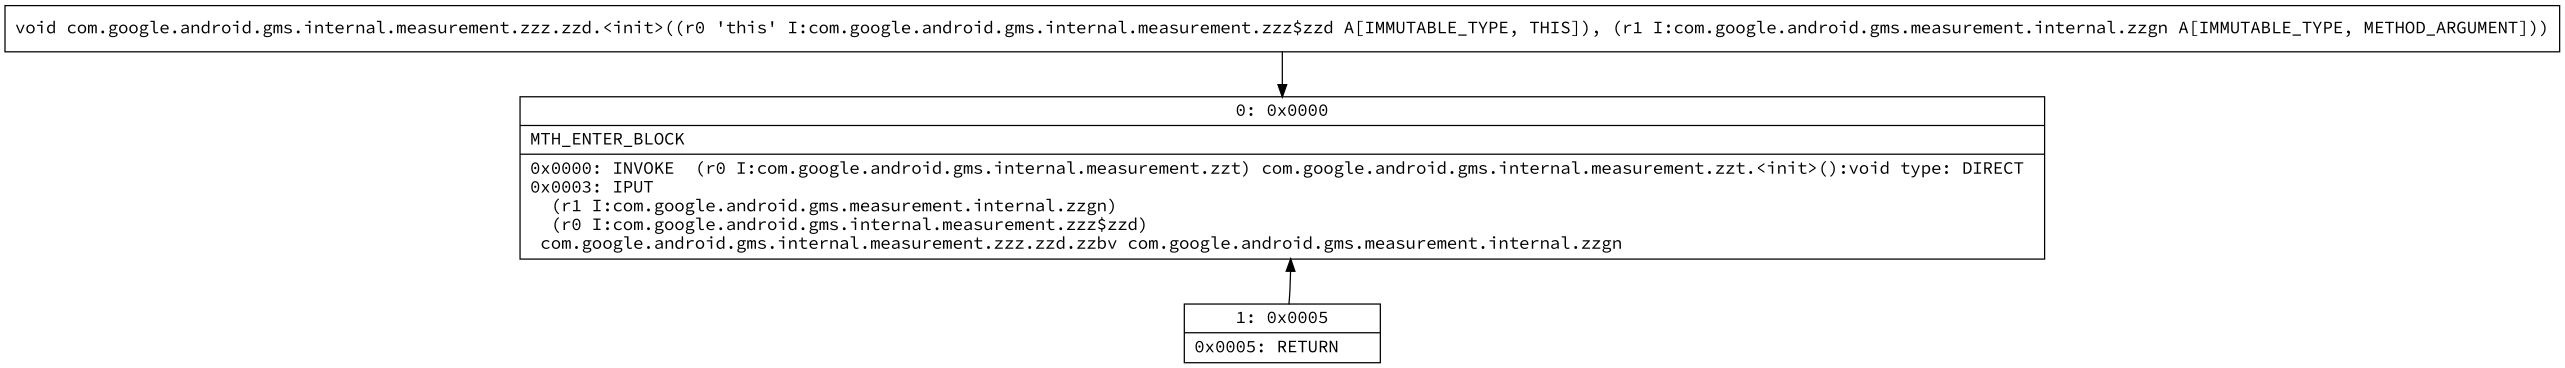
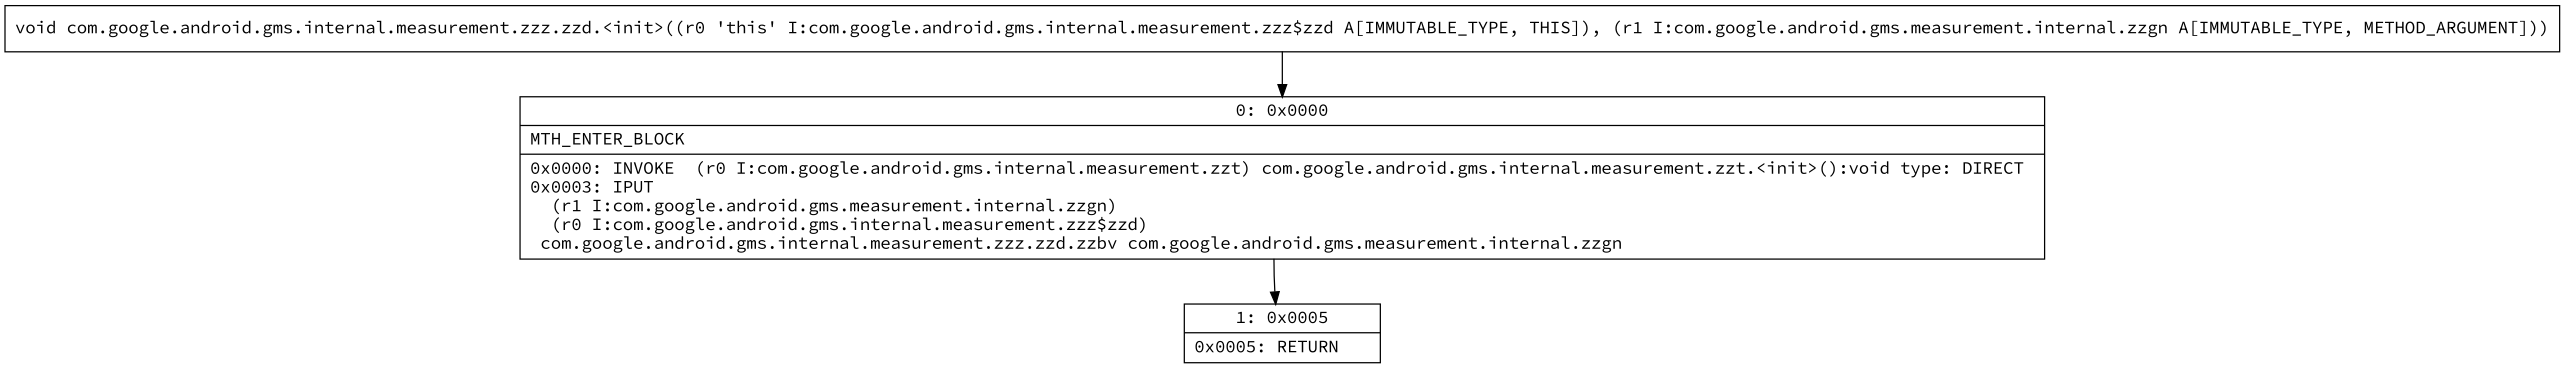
(1290, 288) -> (1274, 275)
